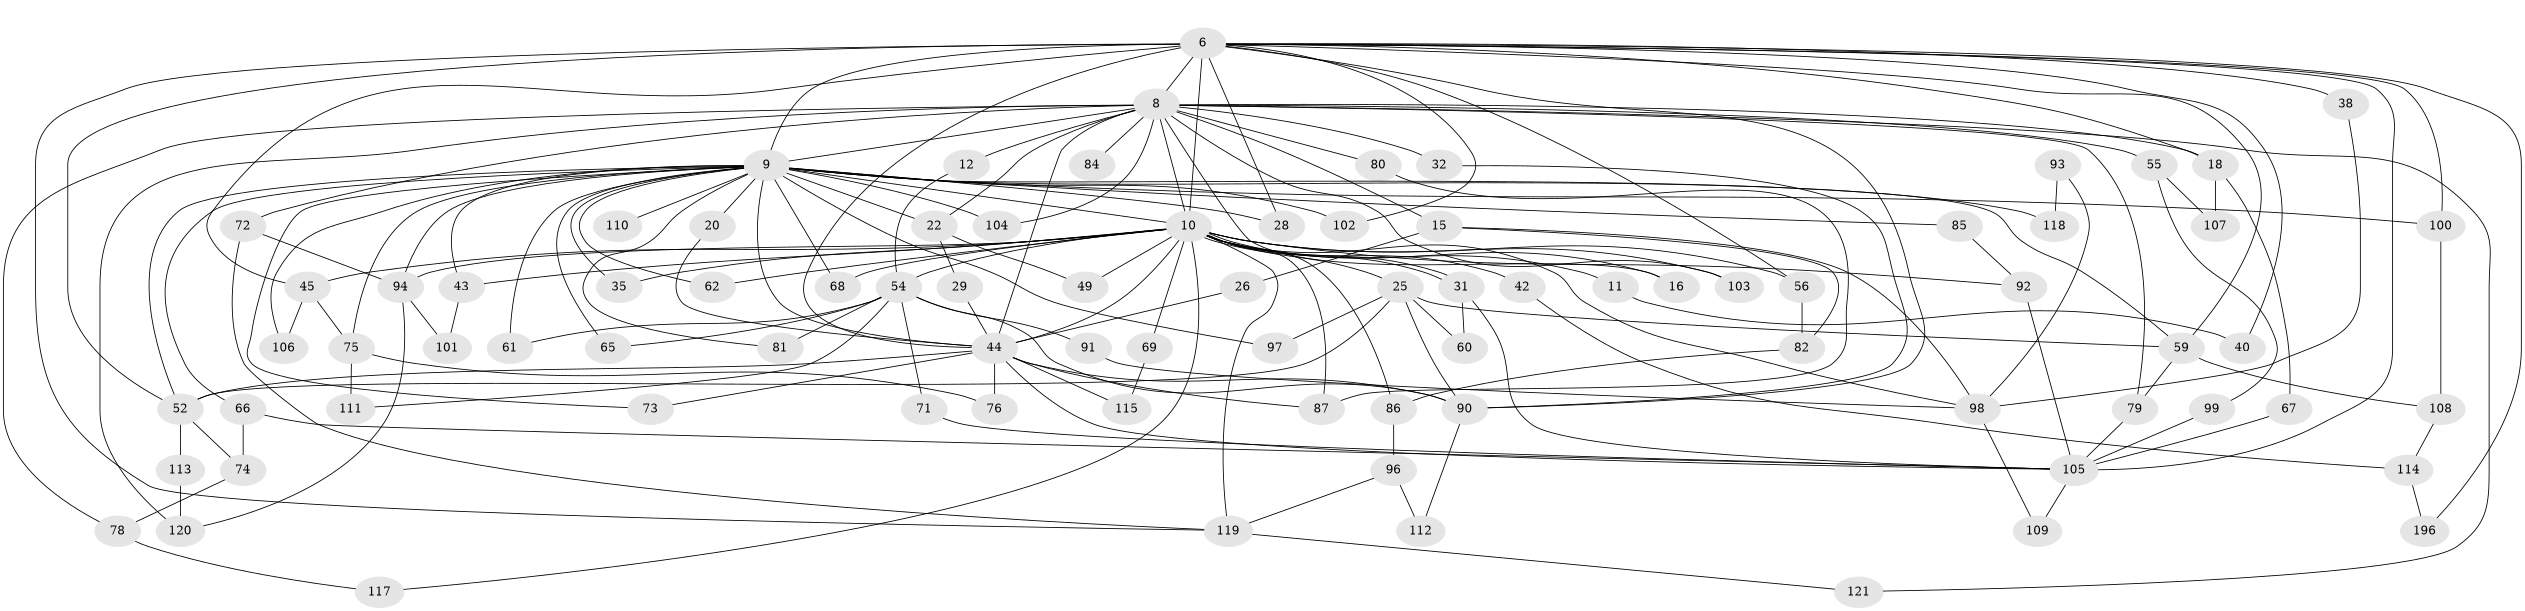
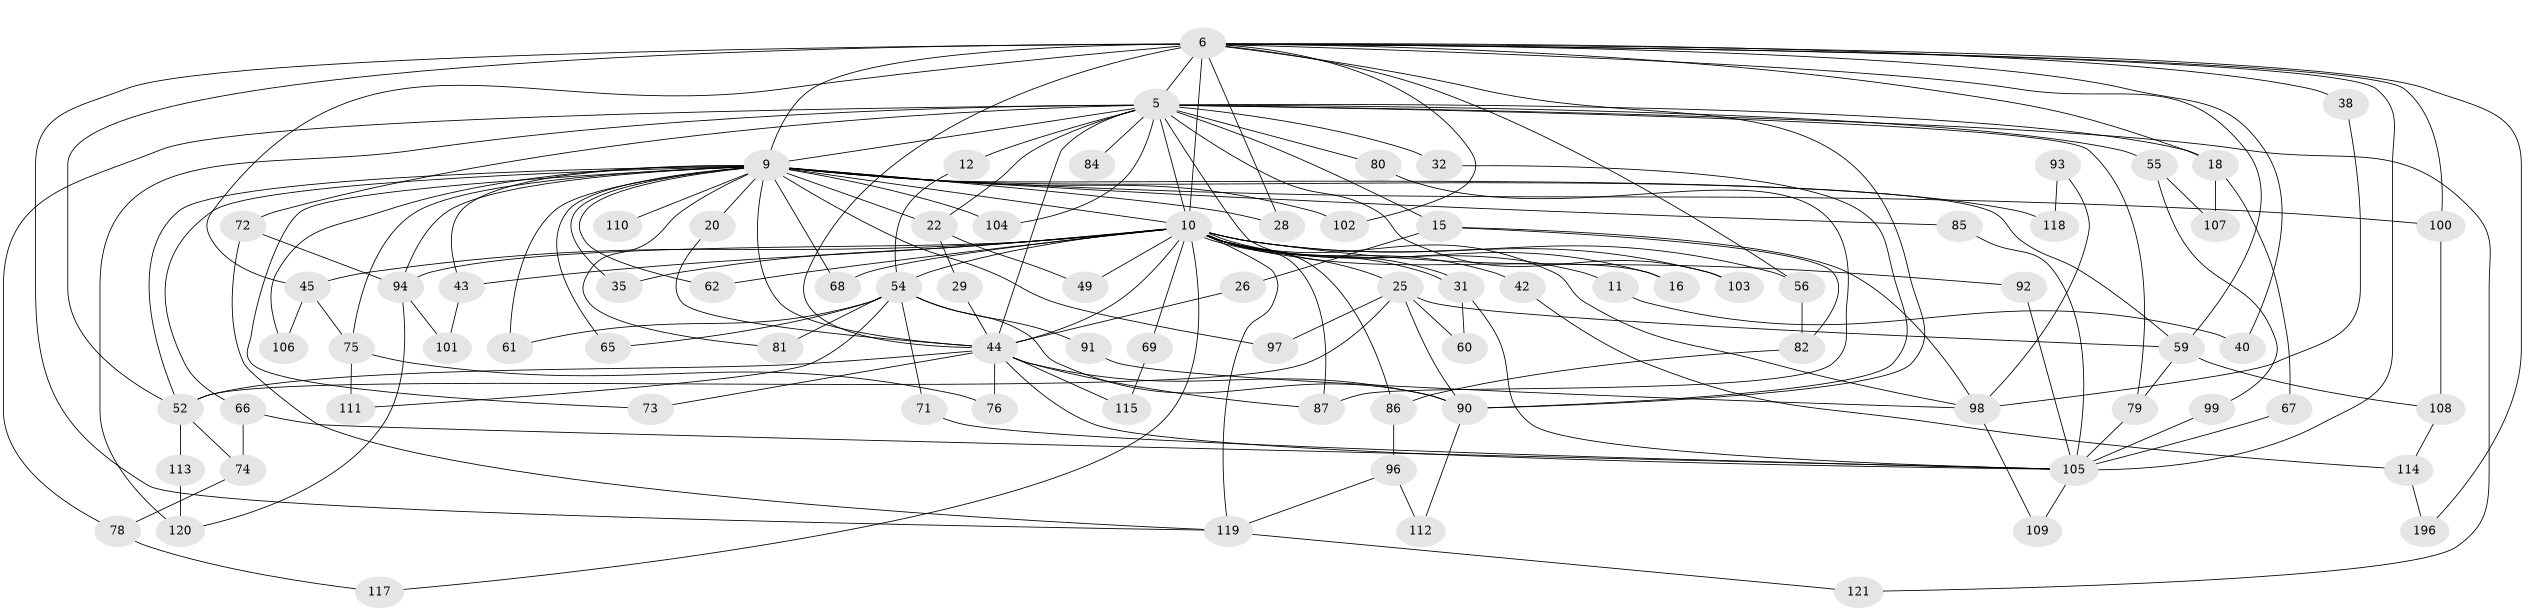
(1156, 104) -> (1156, 104)
(1992, 257) -> (2076, 318)
